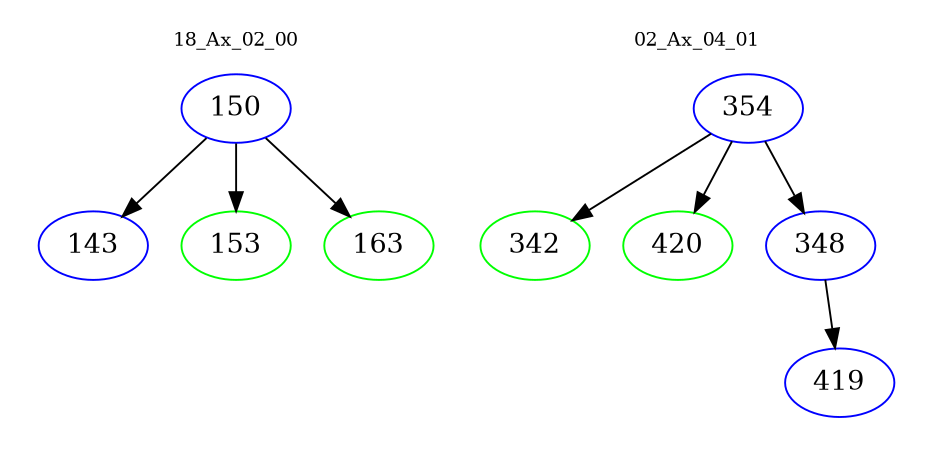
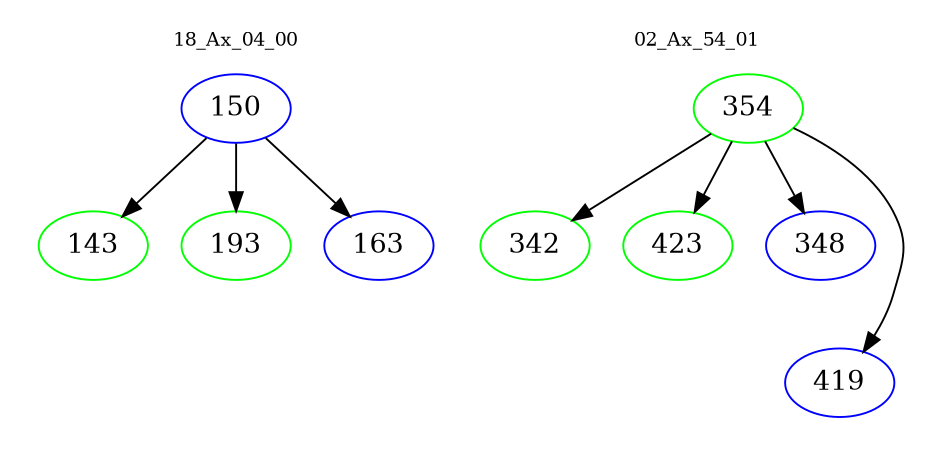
(236, 41) -> (236, 41)
(697, 41) -> (697, 41)
(748, 109) -> (748, 109)
(93, 246) -> (93, 246)
(236, 246) -> (236, 246)
(379, 246) -> (379, 246)
(678, 246) -> (678, 246)
(829, 304) -> (893, 211)
